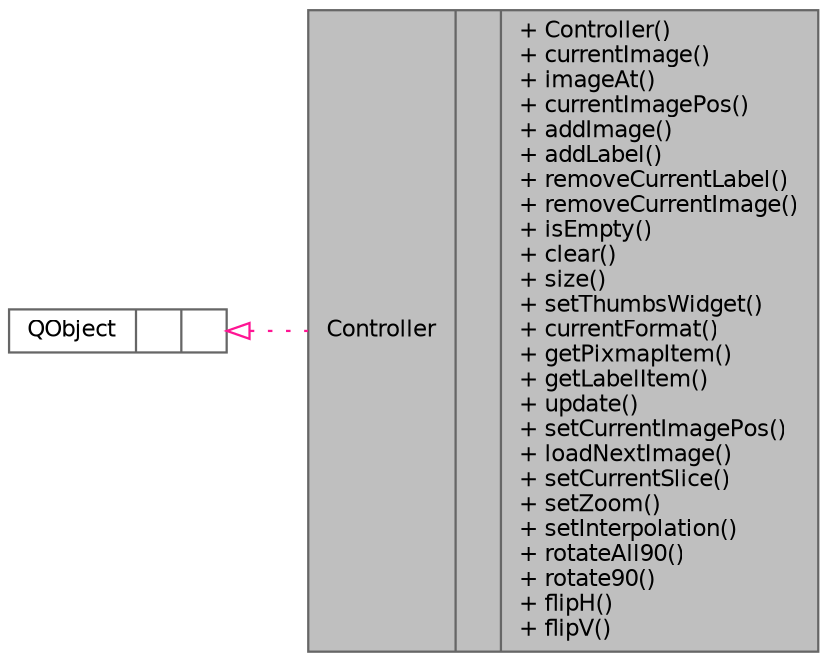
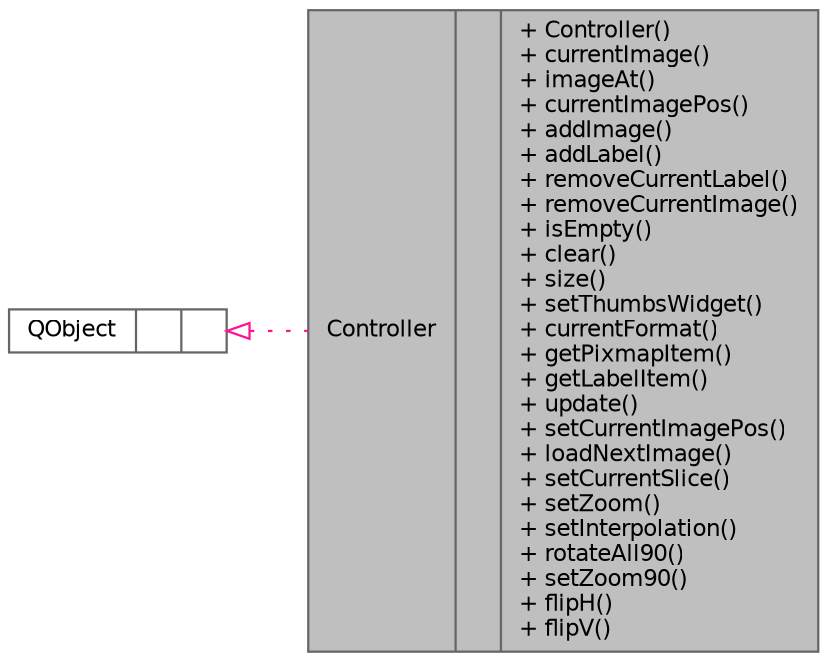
(588, 579) -> (604, 579)
